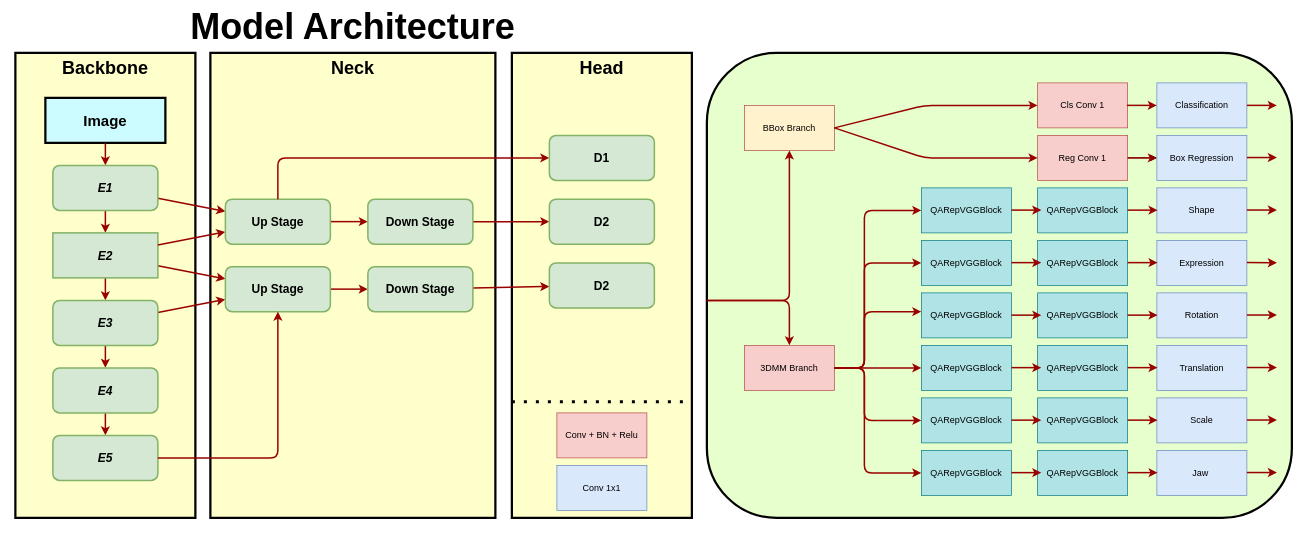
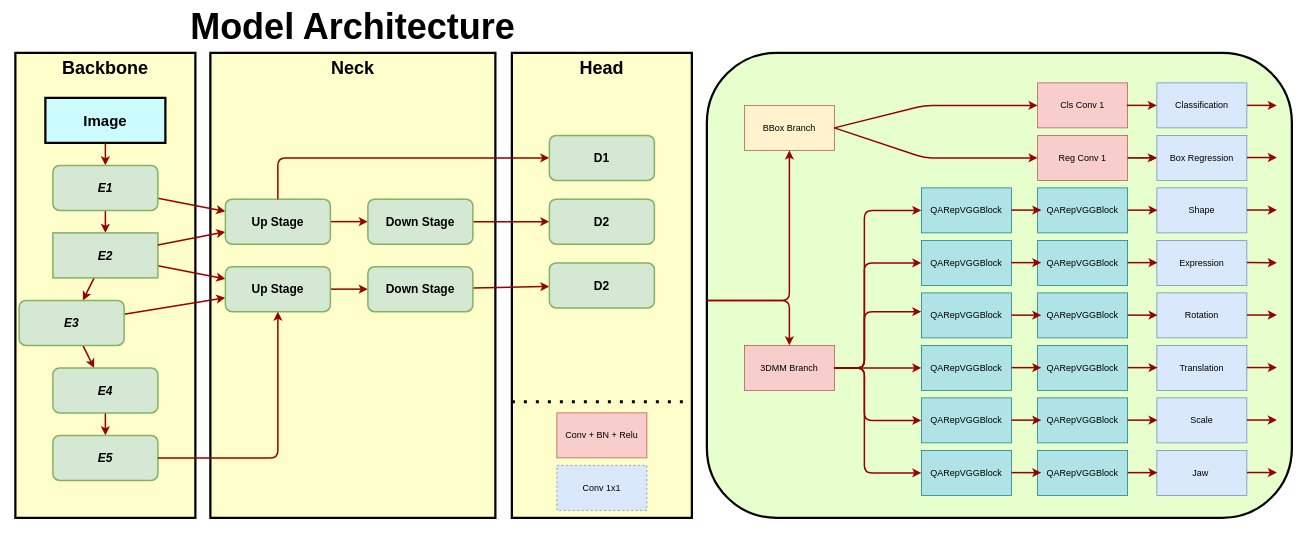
(105, 323) -> (72, 323)
(602, 488) -> (602, 488)
